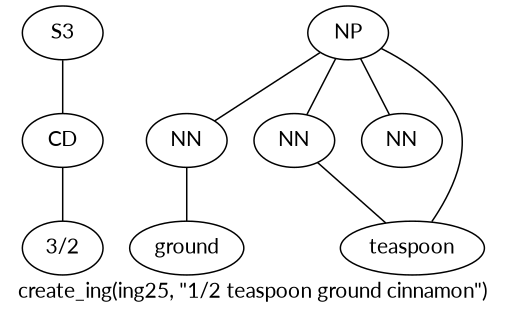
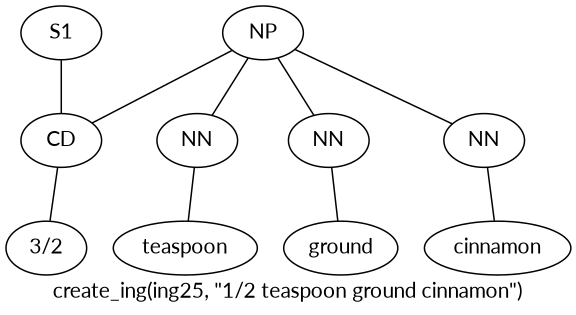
(63, 33) -> (61, 33)
(458, 121) -> (162, 87)
none -> (498, 248)
